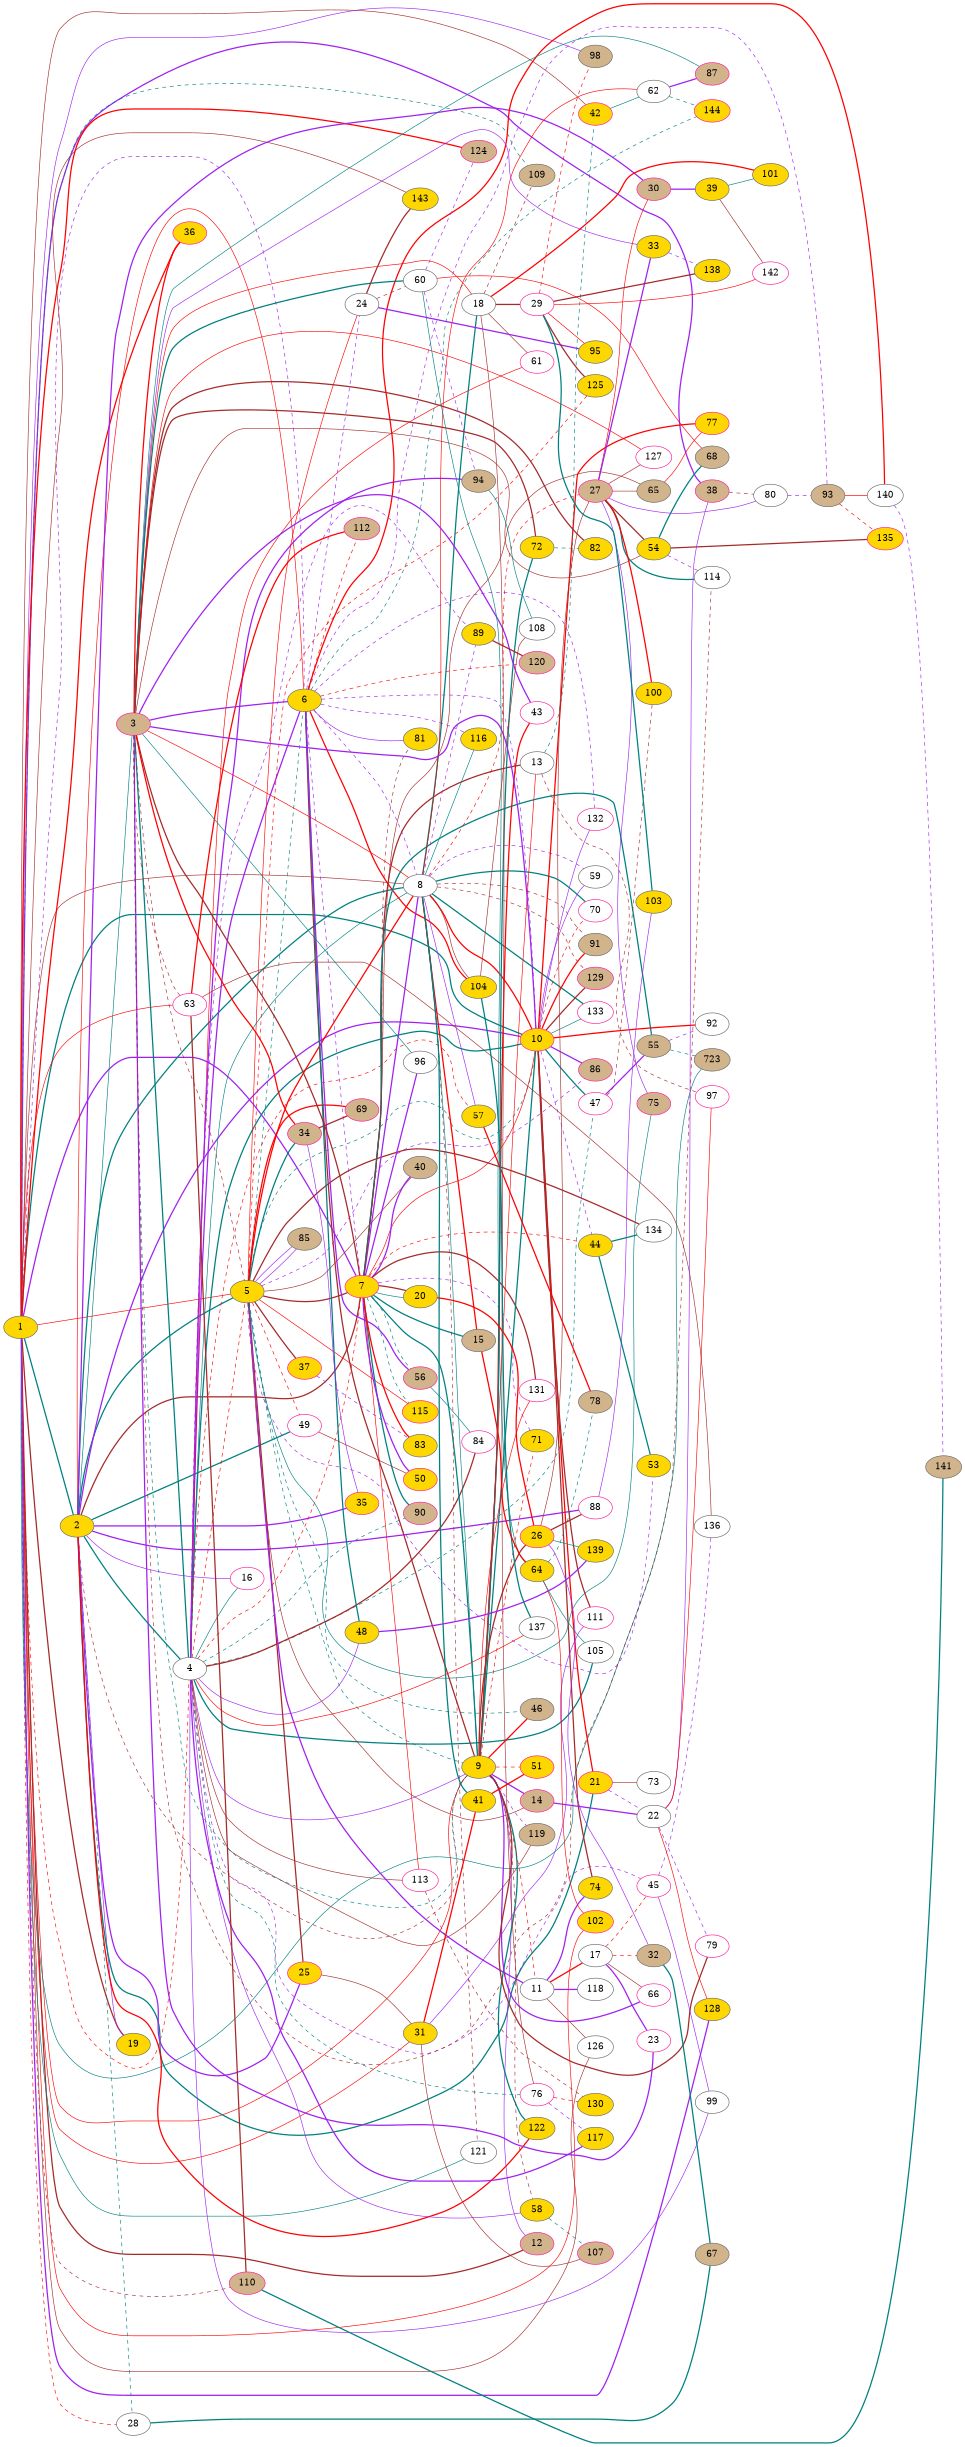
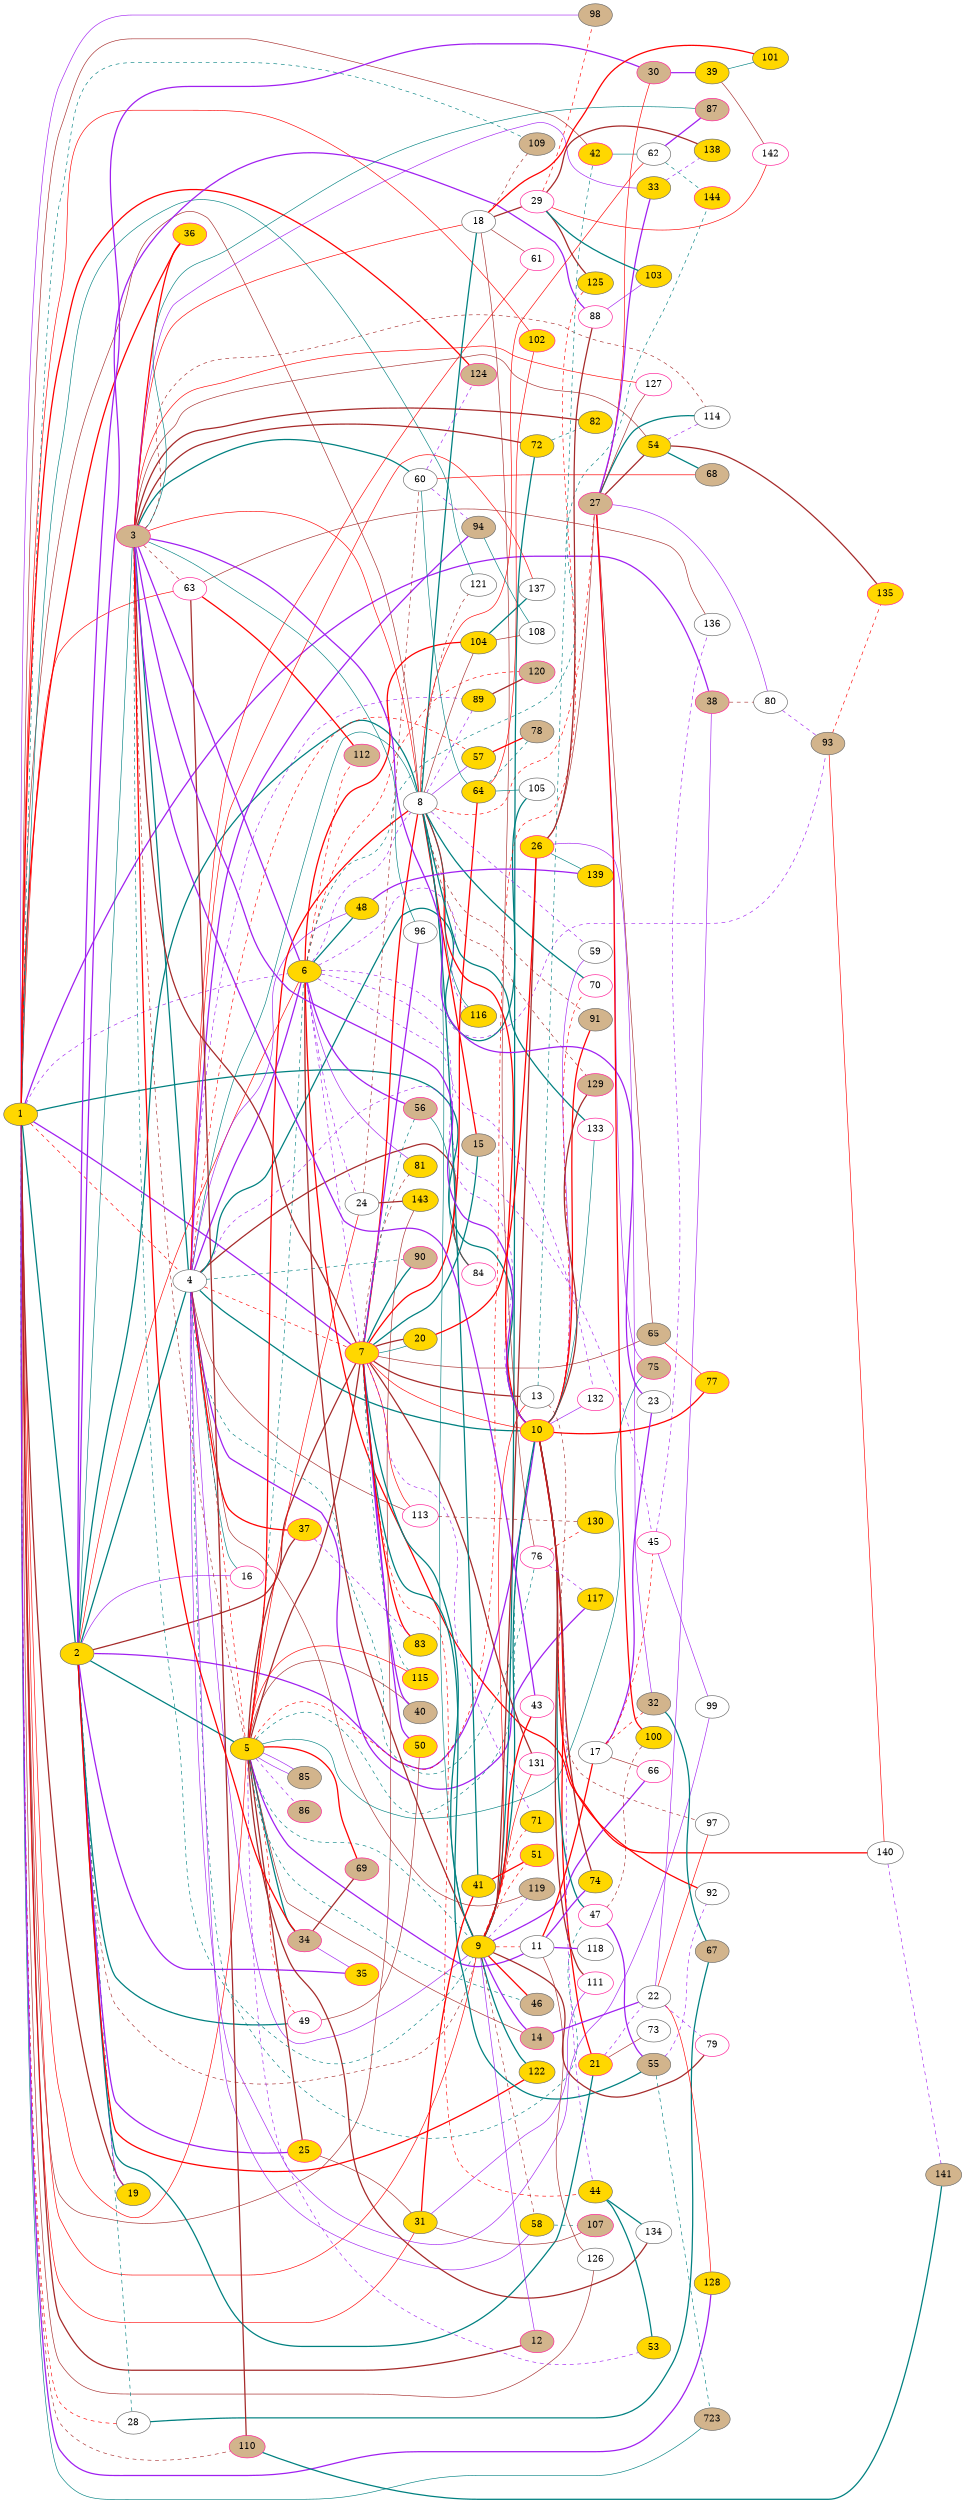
(595, 352) -> none
(566, 1055) -> none
(391, 1086) -> (389, 1091)
(712, 1097) -> (712, 1824)
(494, 1410) -> (459, 1089)
none -> (210, 1433)
(654, 2041) -> (654, 1402)
